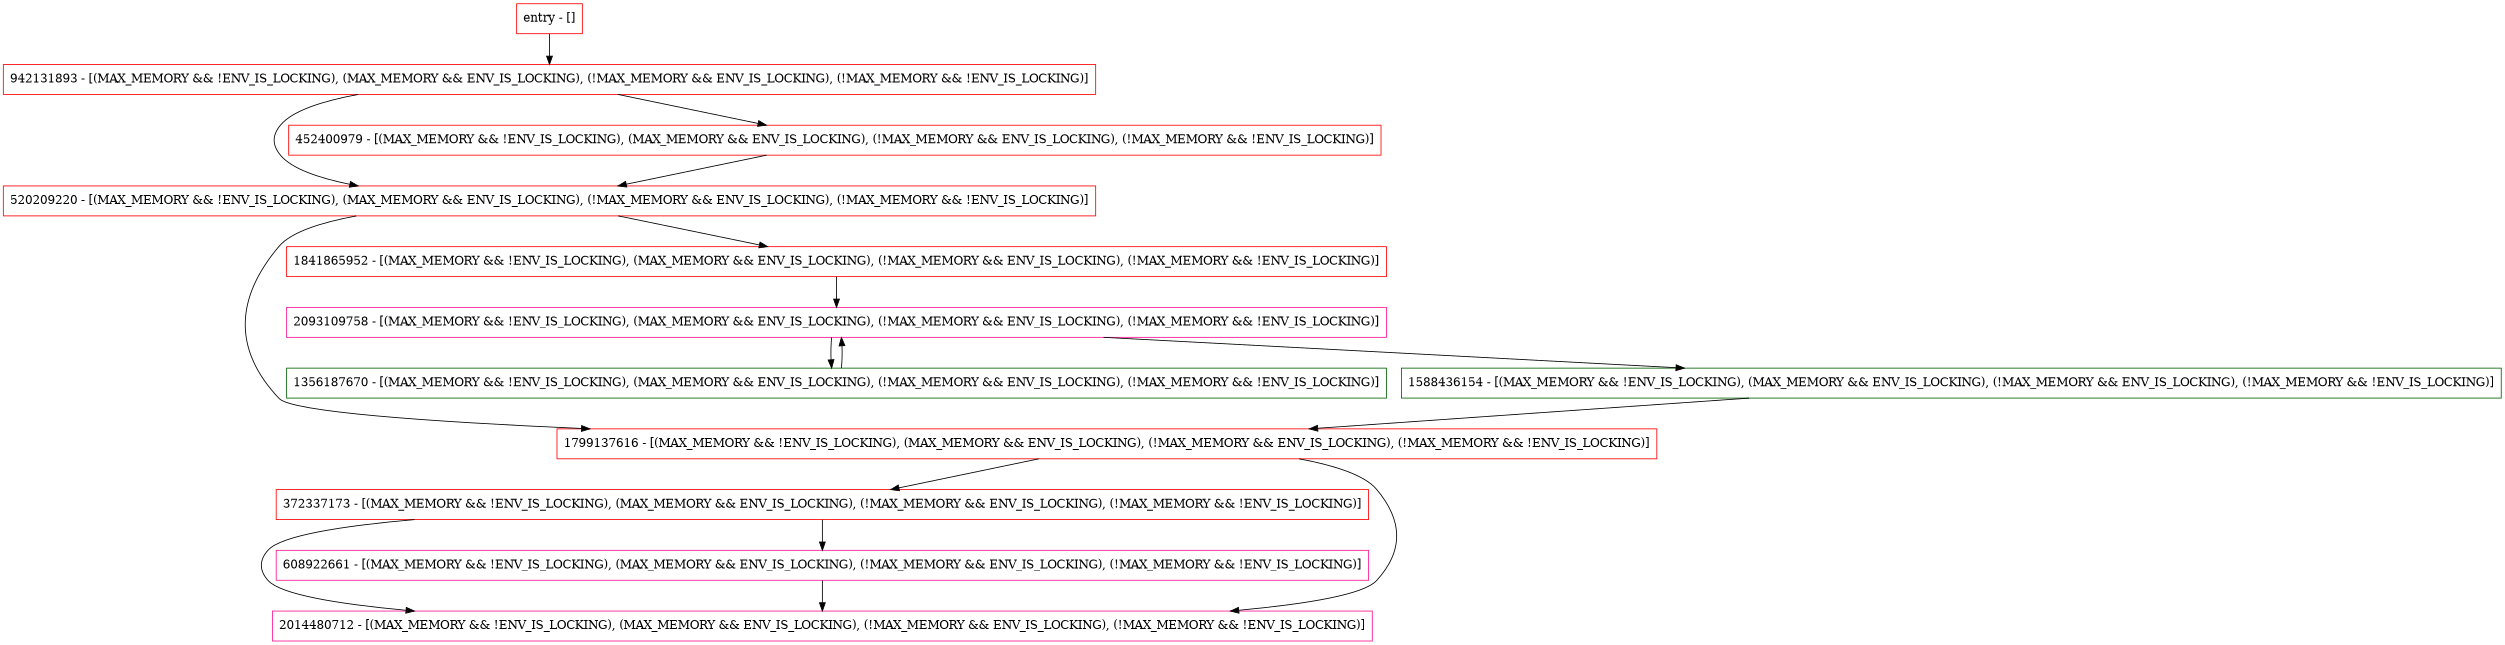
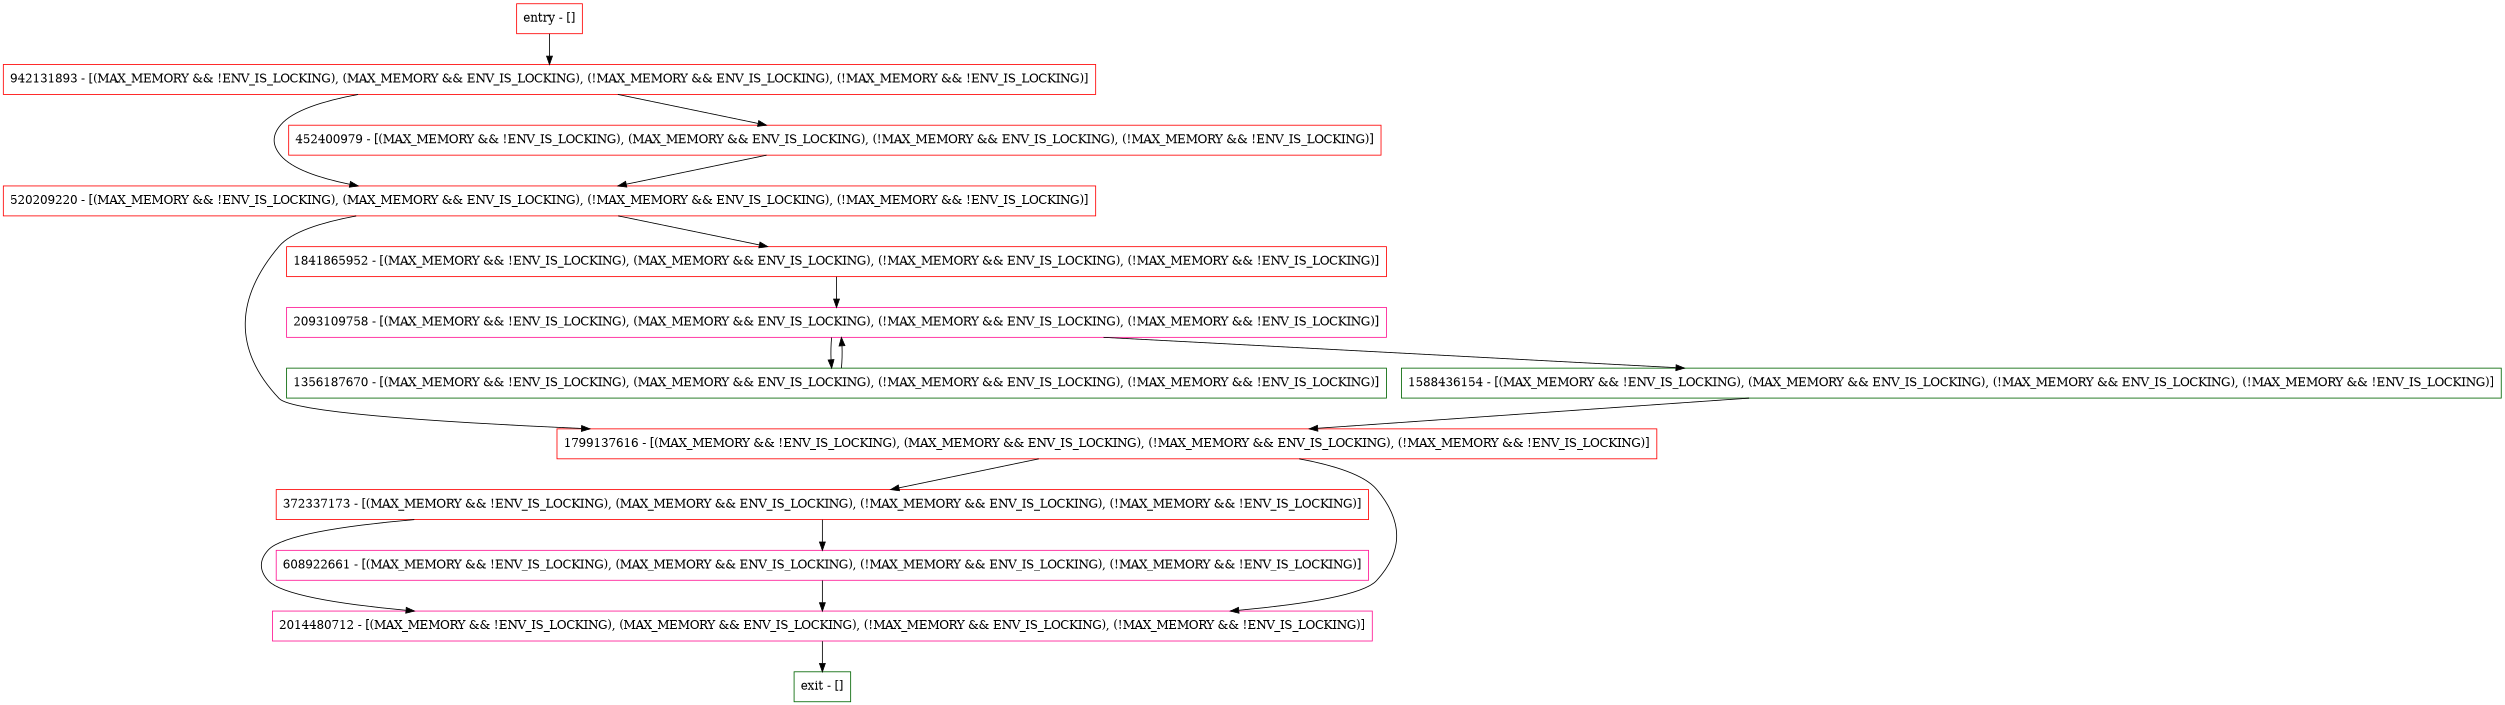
none -> (822, 687)
